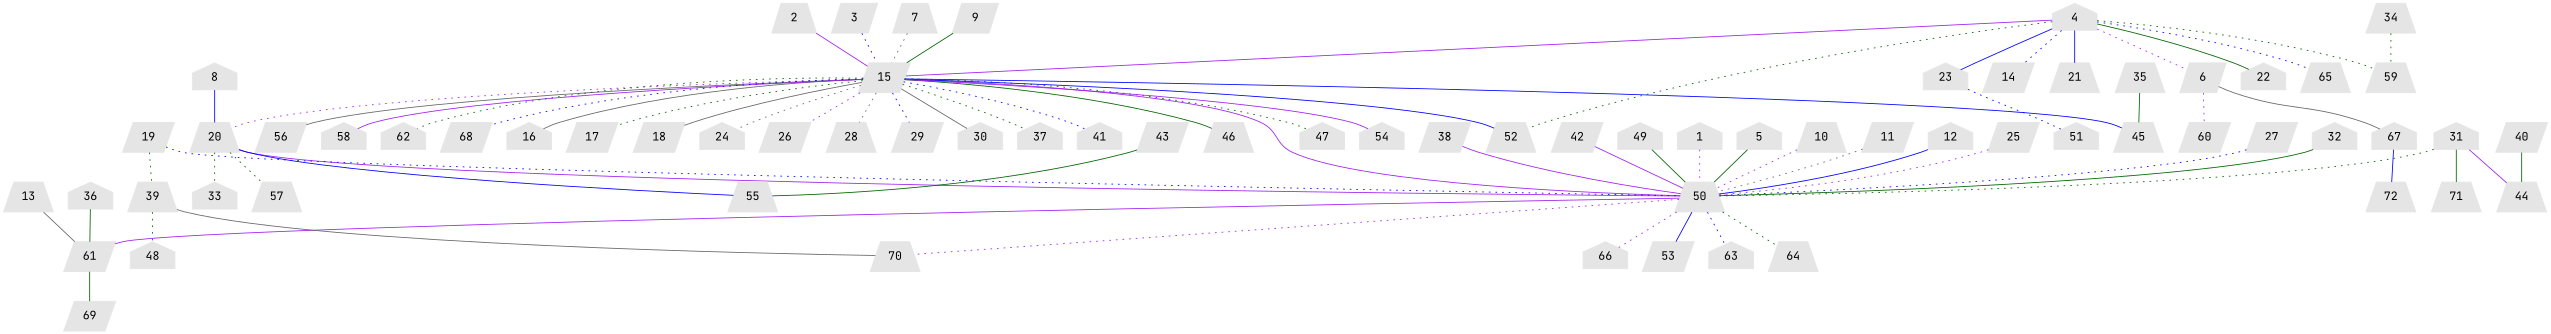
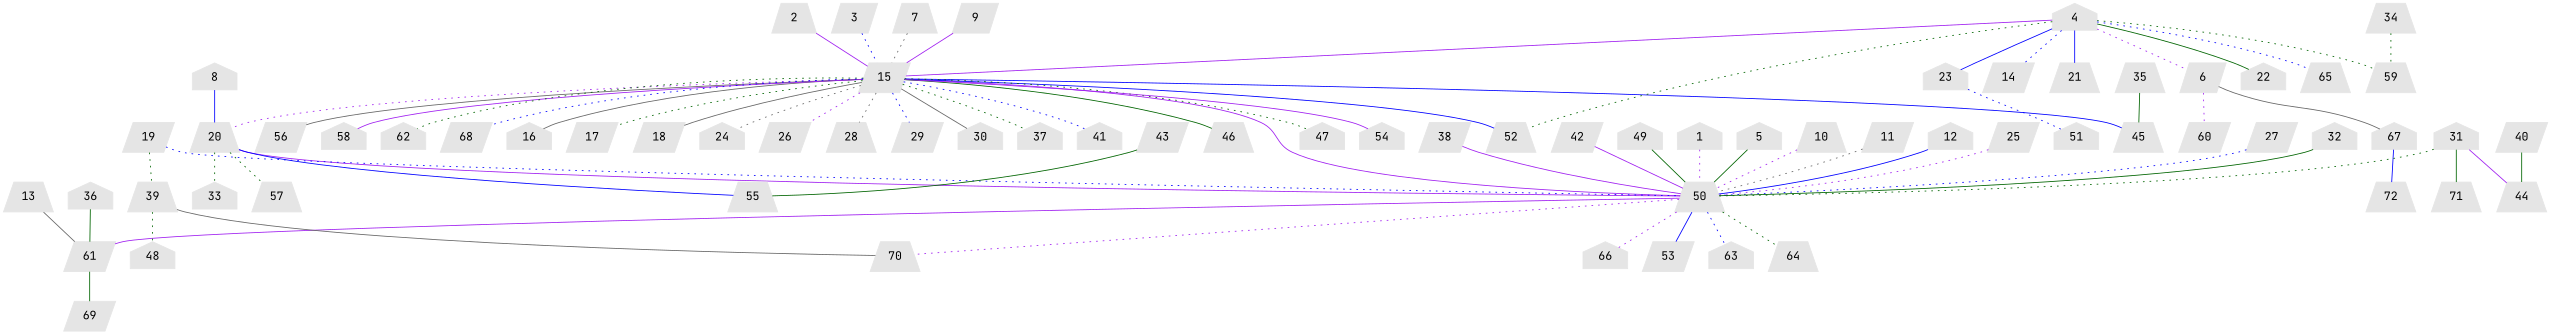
(930, 48) -> (930, 48)
